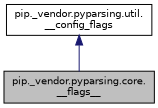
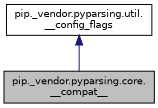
(79, 87) -> (79, 87)
